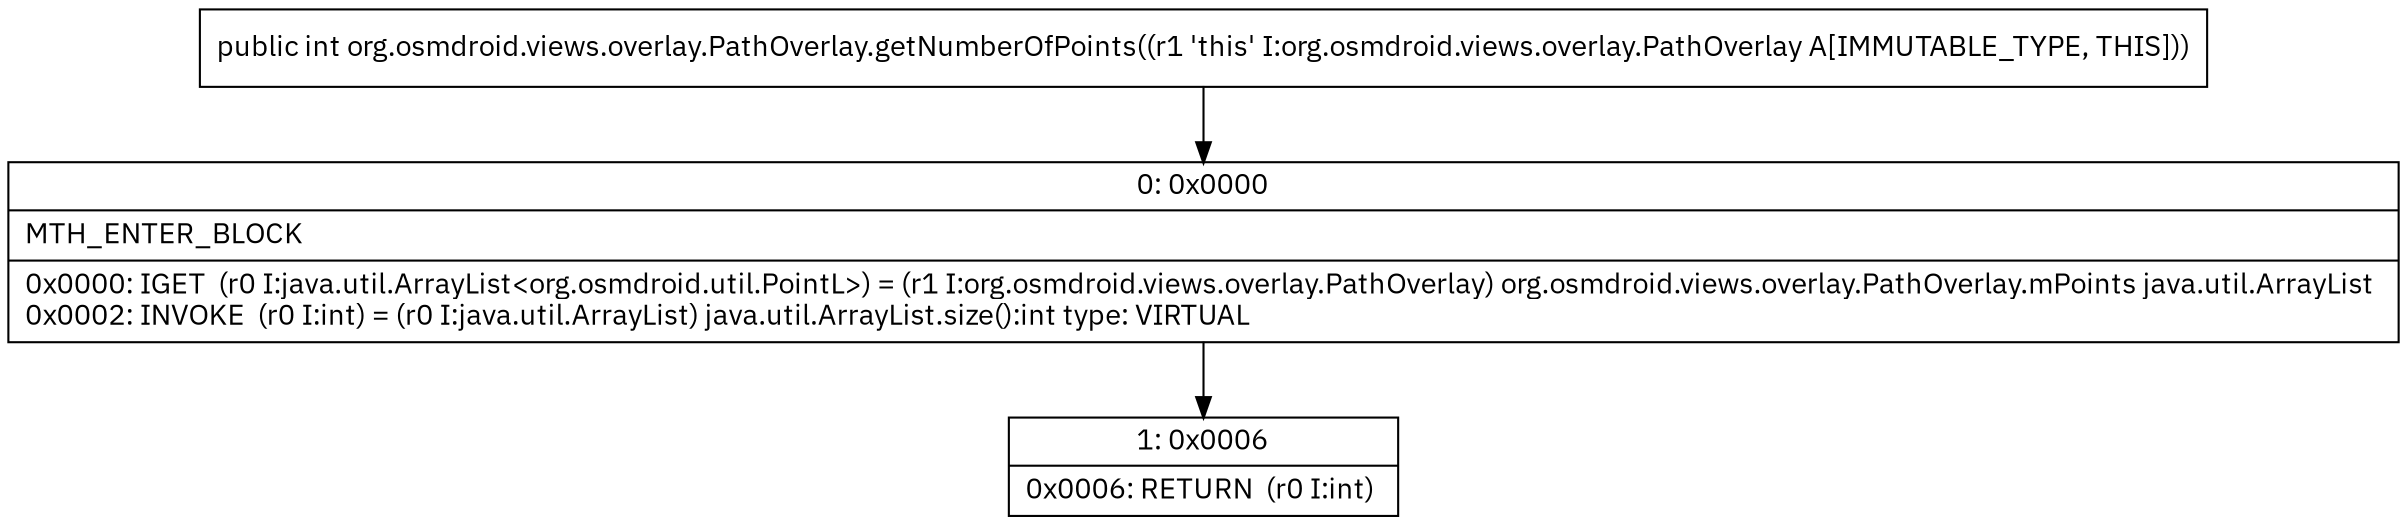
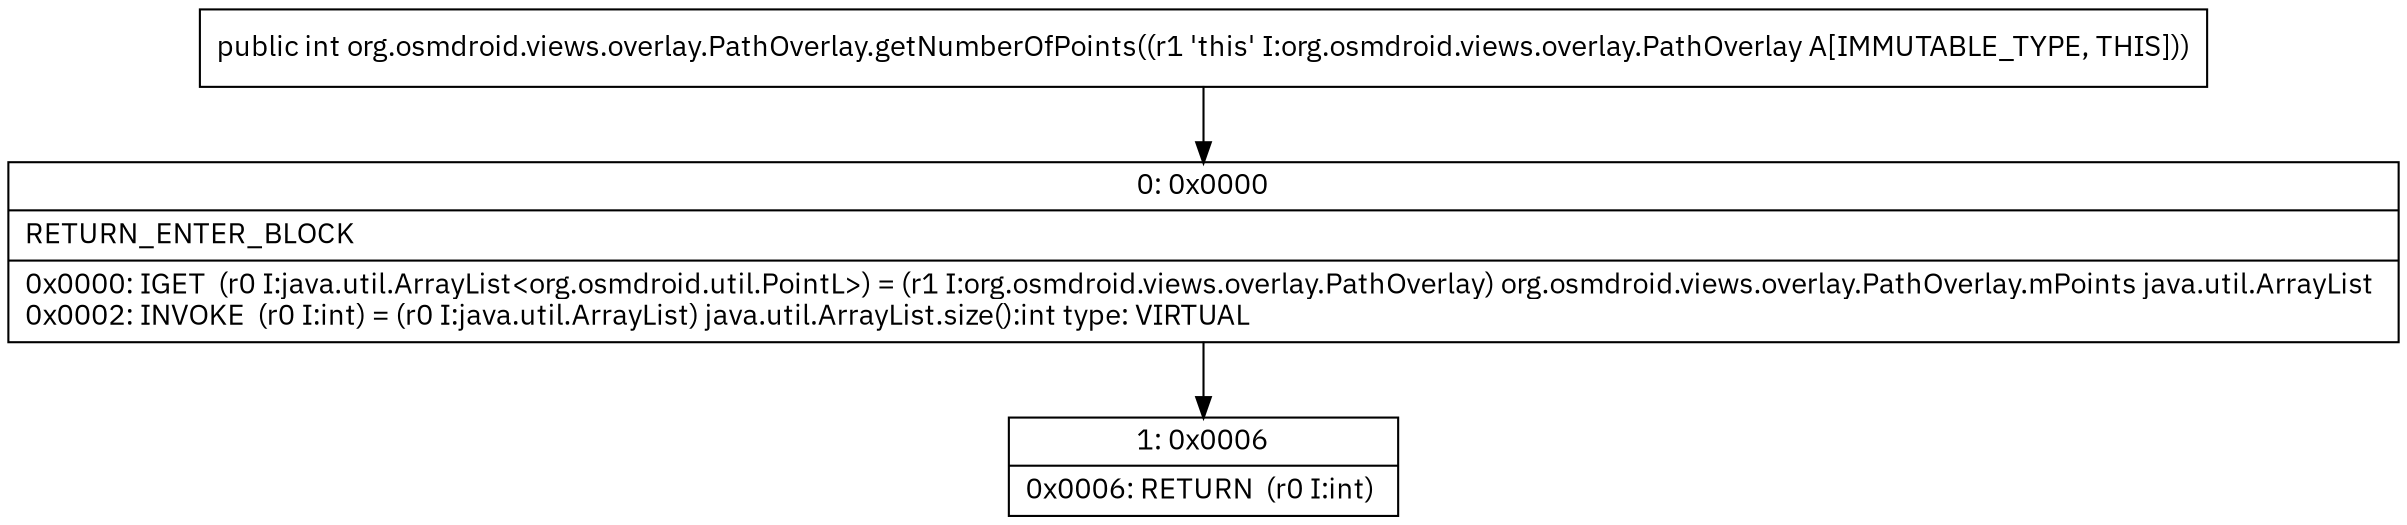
(164, 234) -> (190, 234)
